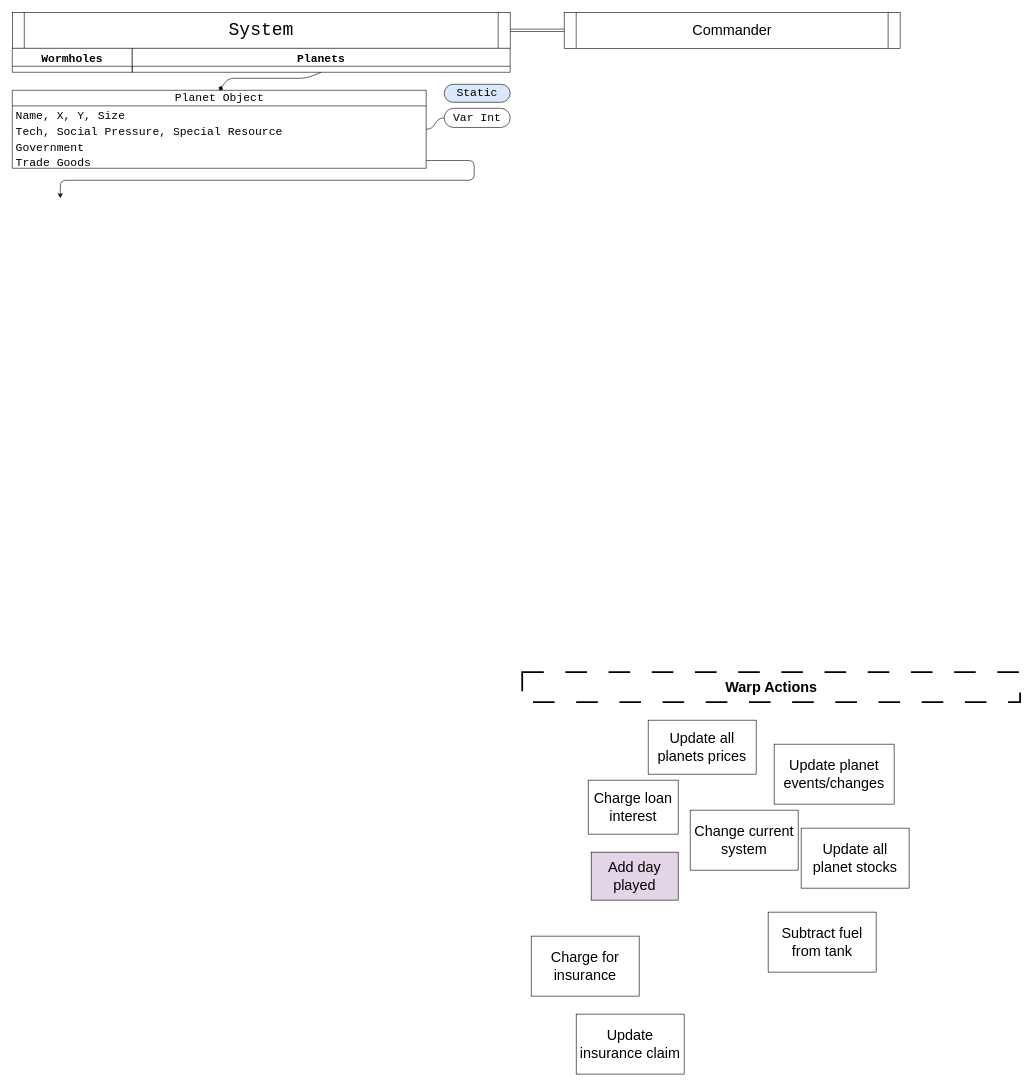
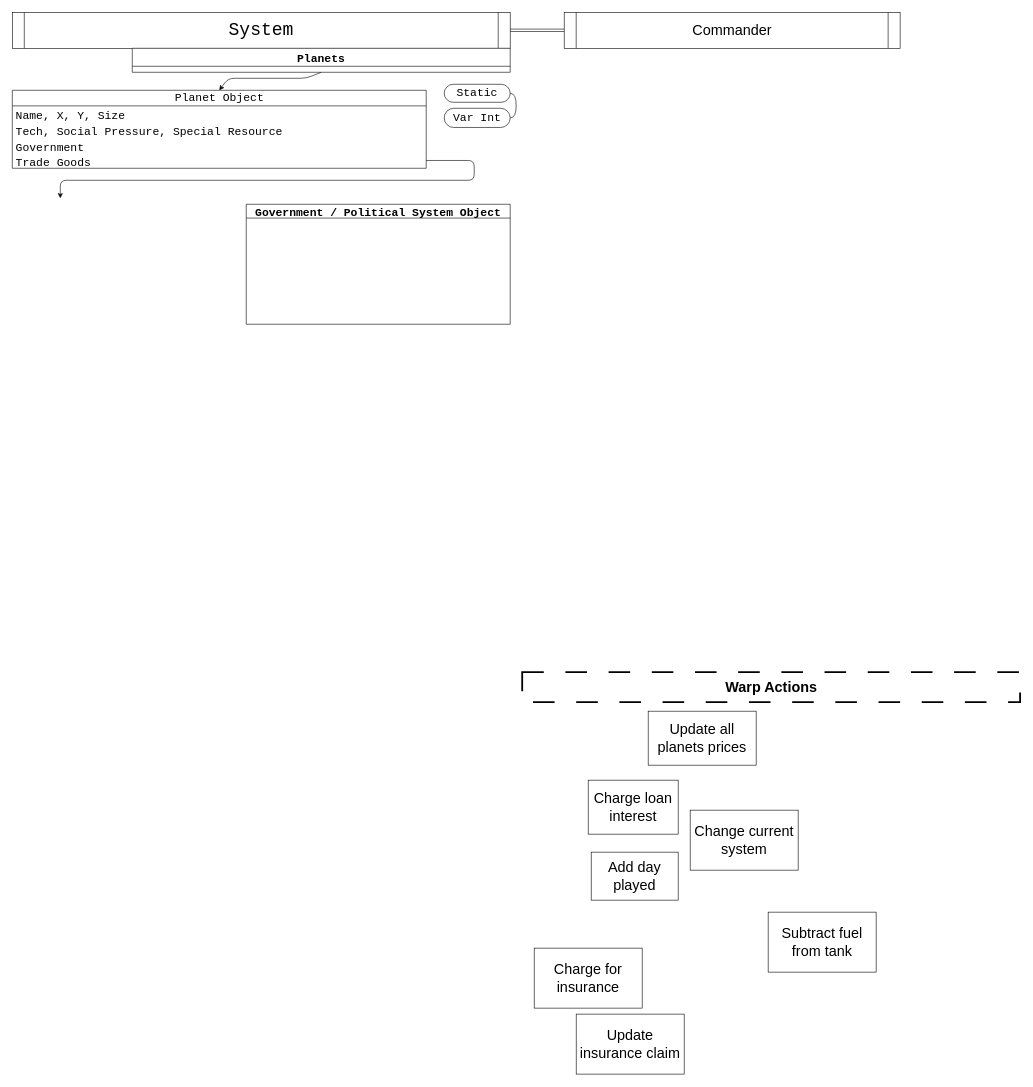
(72, 60) -> none
(223, 86) -> (223, 85)
(477, 93) -> (477, 93)
(435, 124) -> (516, 106)
none -> (378, 264)
(702, 747) -> (702, 738)
(834, 774) -> none
(855, 858) -> none
(635, 876) -> (635, 876)
(585, 966) -> (588, 978)
